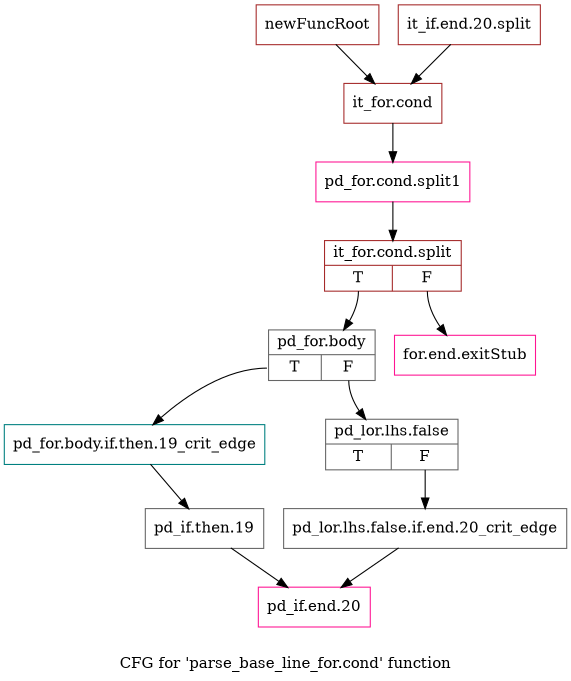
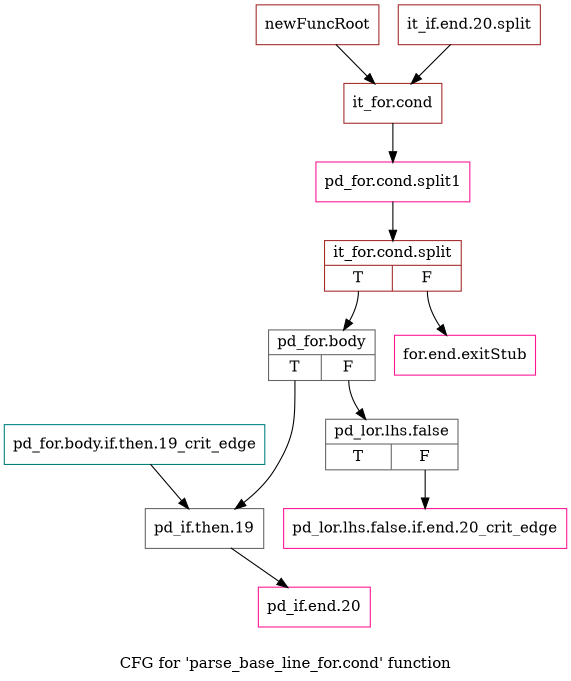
(210, 384) -> (286, 449)
(425, 529) -> (425, 529)
(374, 565) -> none
